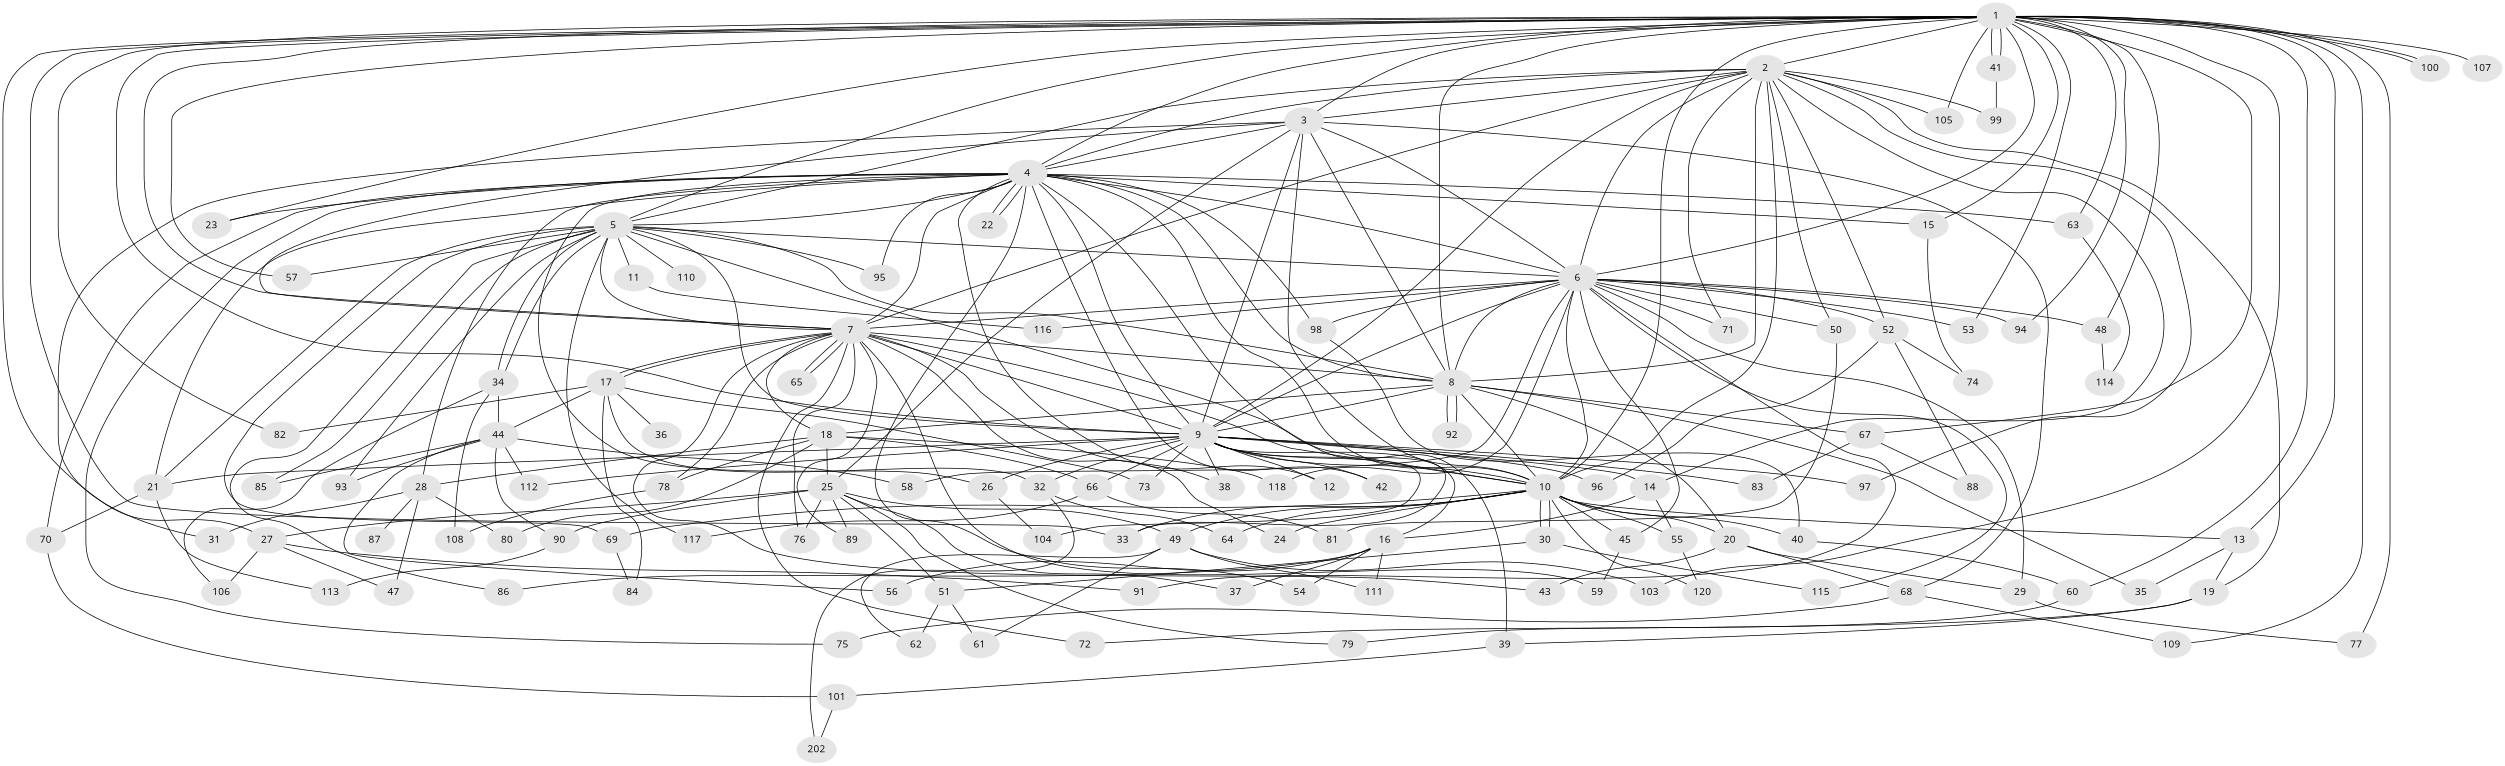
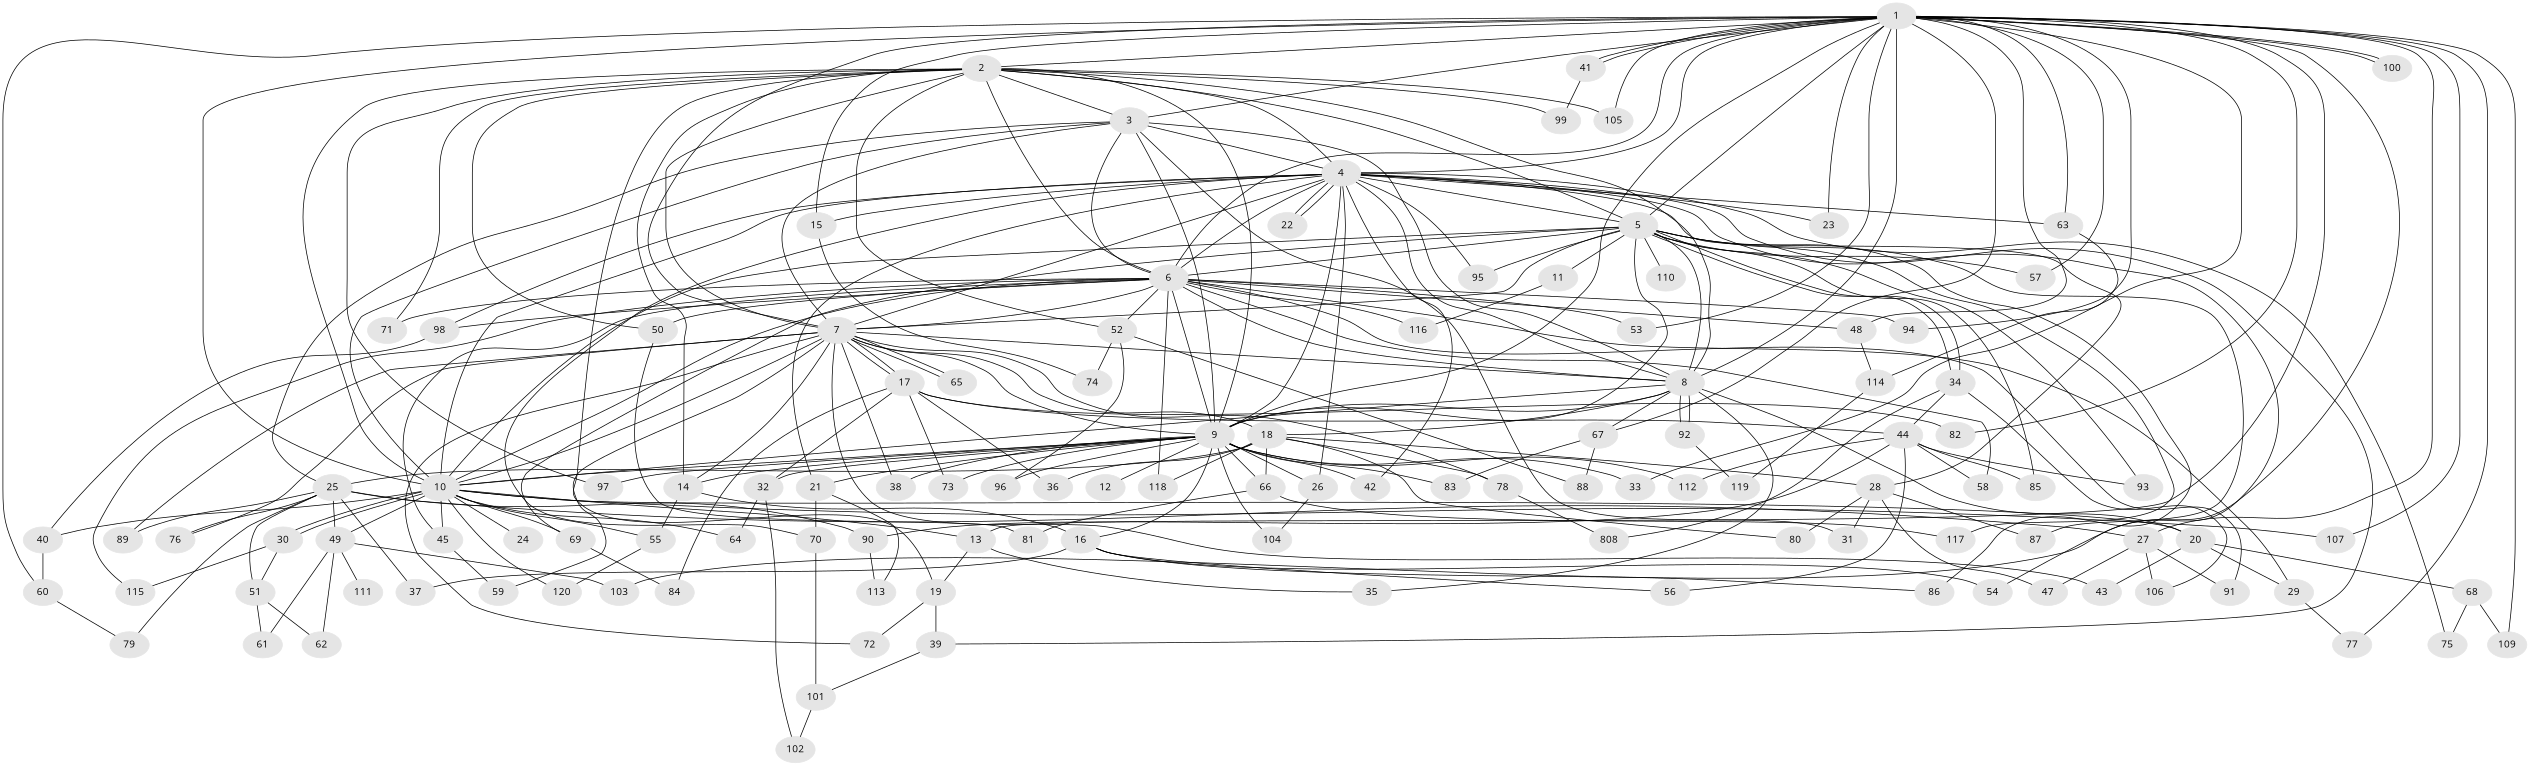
(1873, 185) -> none
(366, 296) -> (2094, 296)
(1046, 411) -> none
(1079, 461) -> (772, 419)
none -> (1160, 461)
none -> (1740, 488)
(1331, 506) -> (1063, 515)
(455, 540) -> (1609, 540)
(1380, 564) -> none
(817, 750) -> (795, 750)
